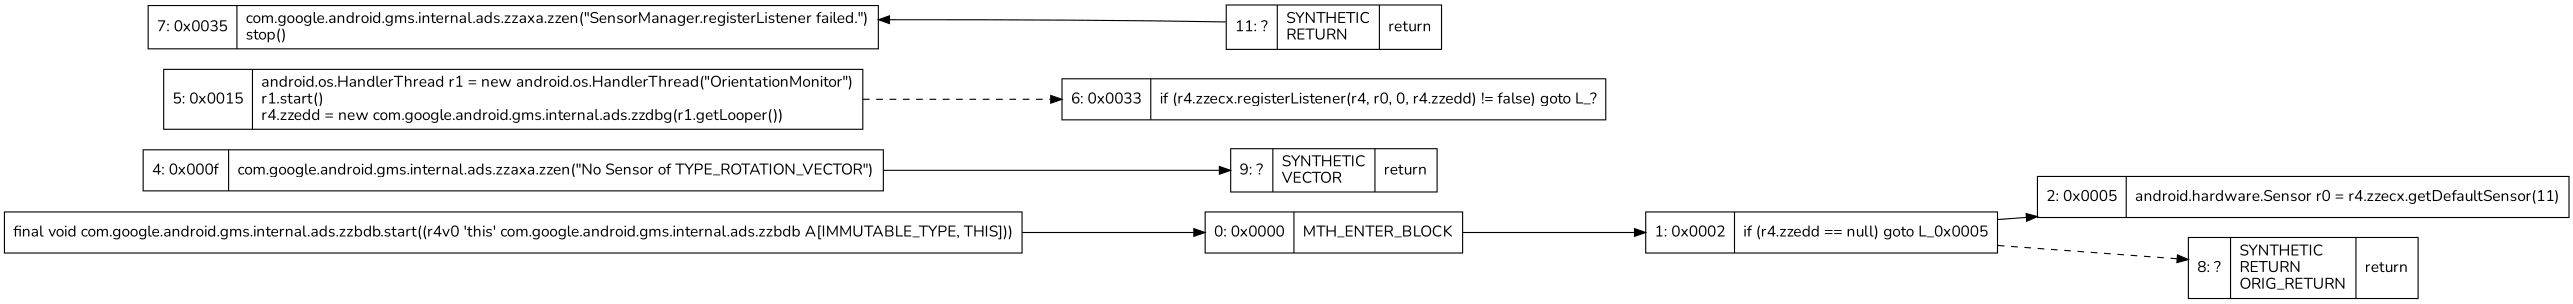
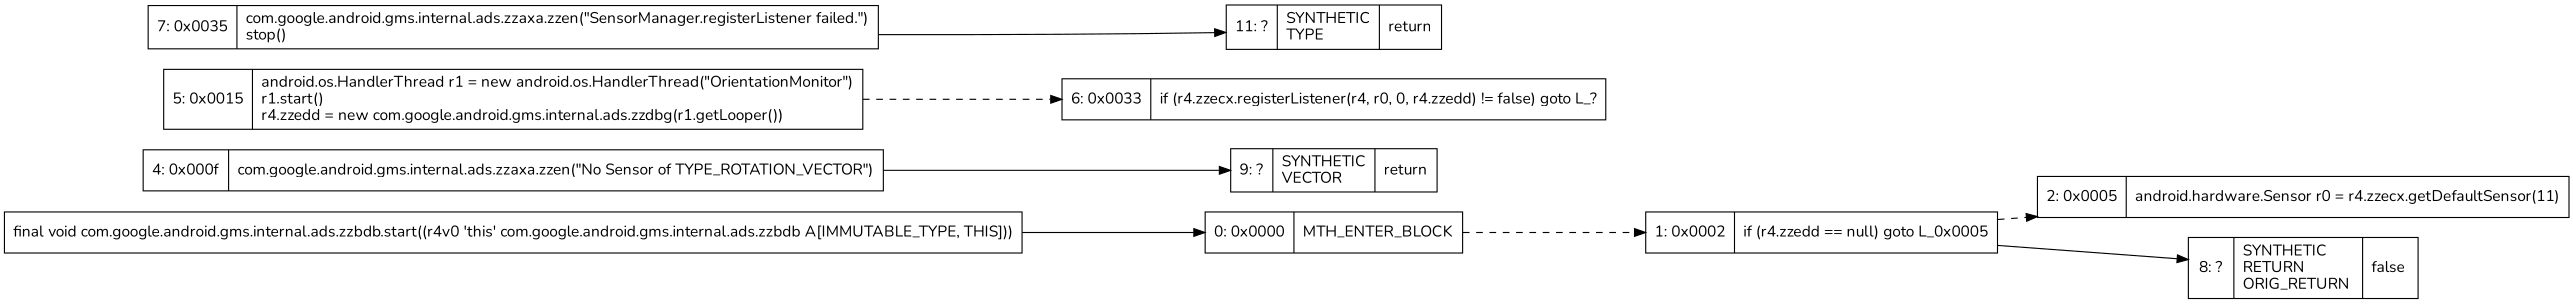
(1058, 20) -> (1047, 34)
(1317, 35) -> (1305, 35)
(2012, 218) -> (2012, 218)
(1549, 232) -> (1549, 232)
(2087, 252) -> (2087, 252)
(2387, 267) -> (2389, 267)
